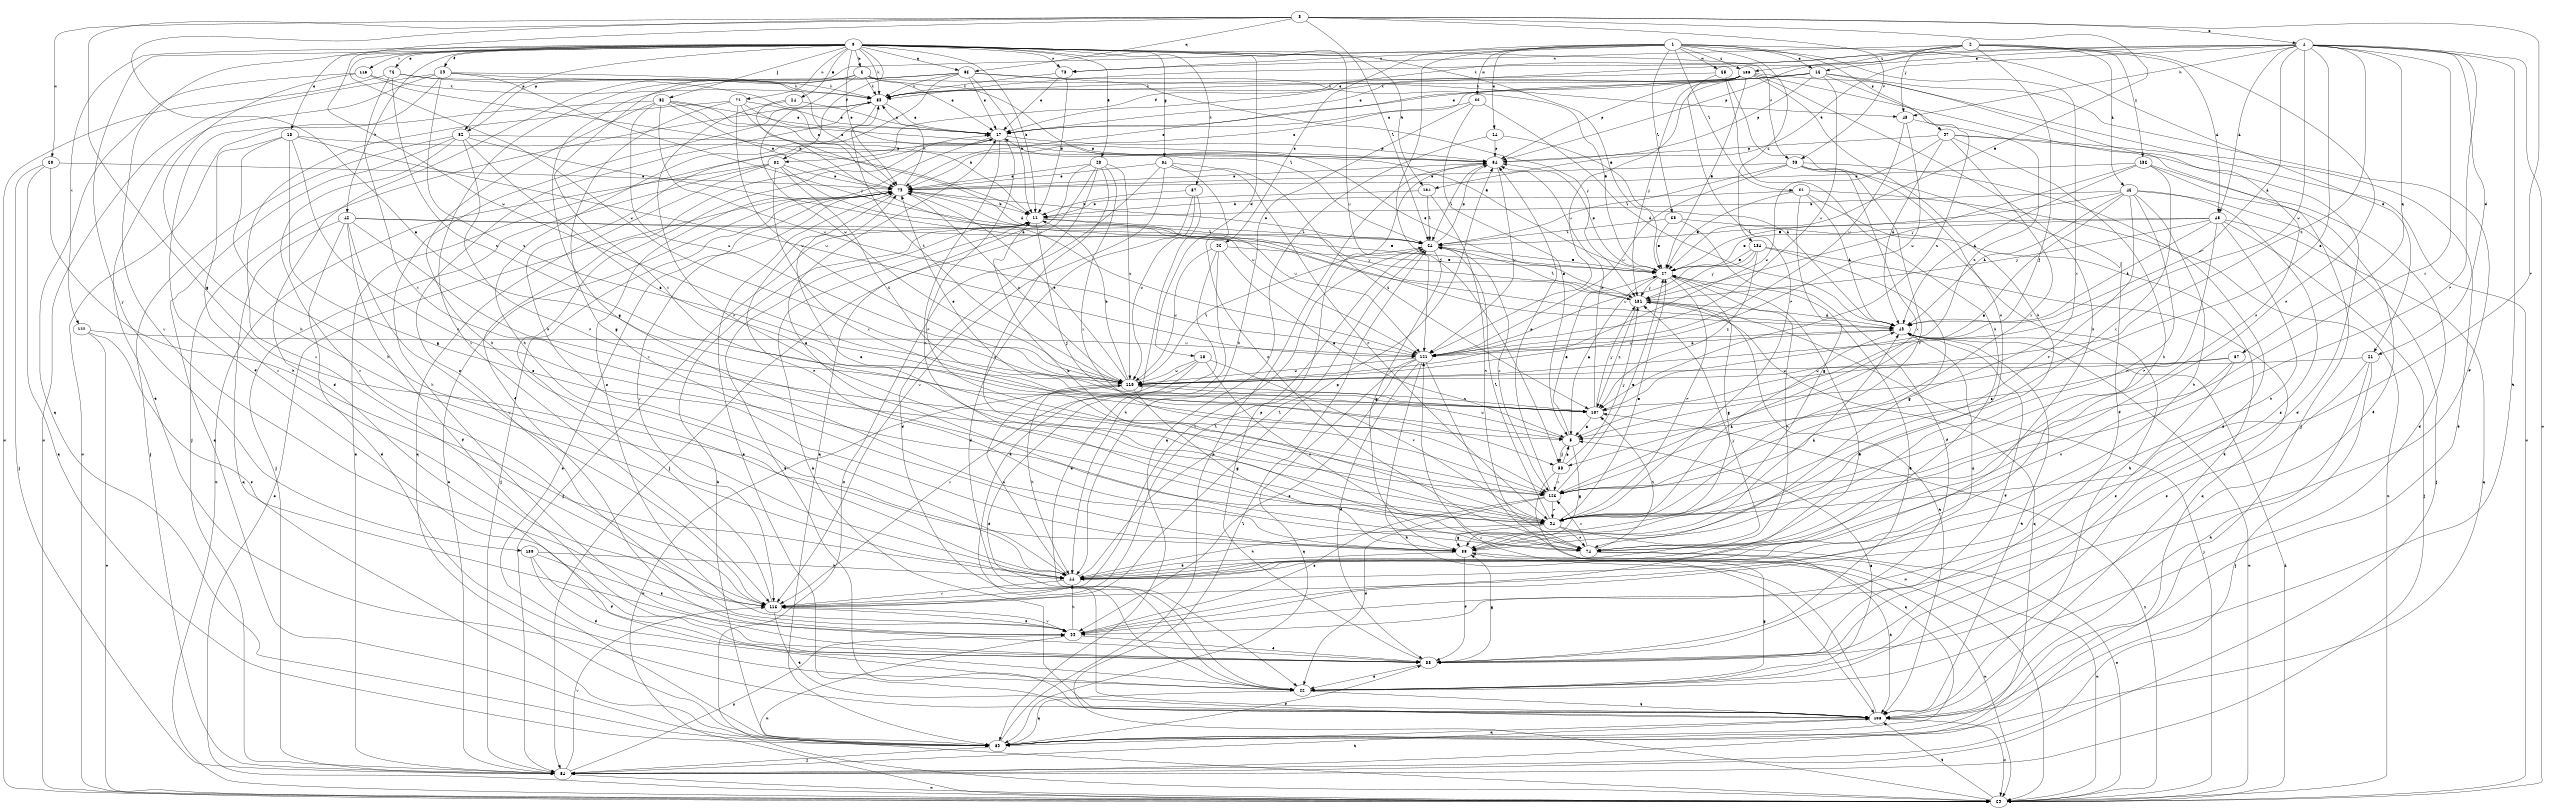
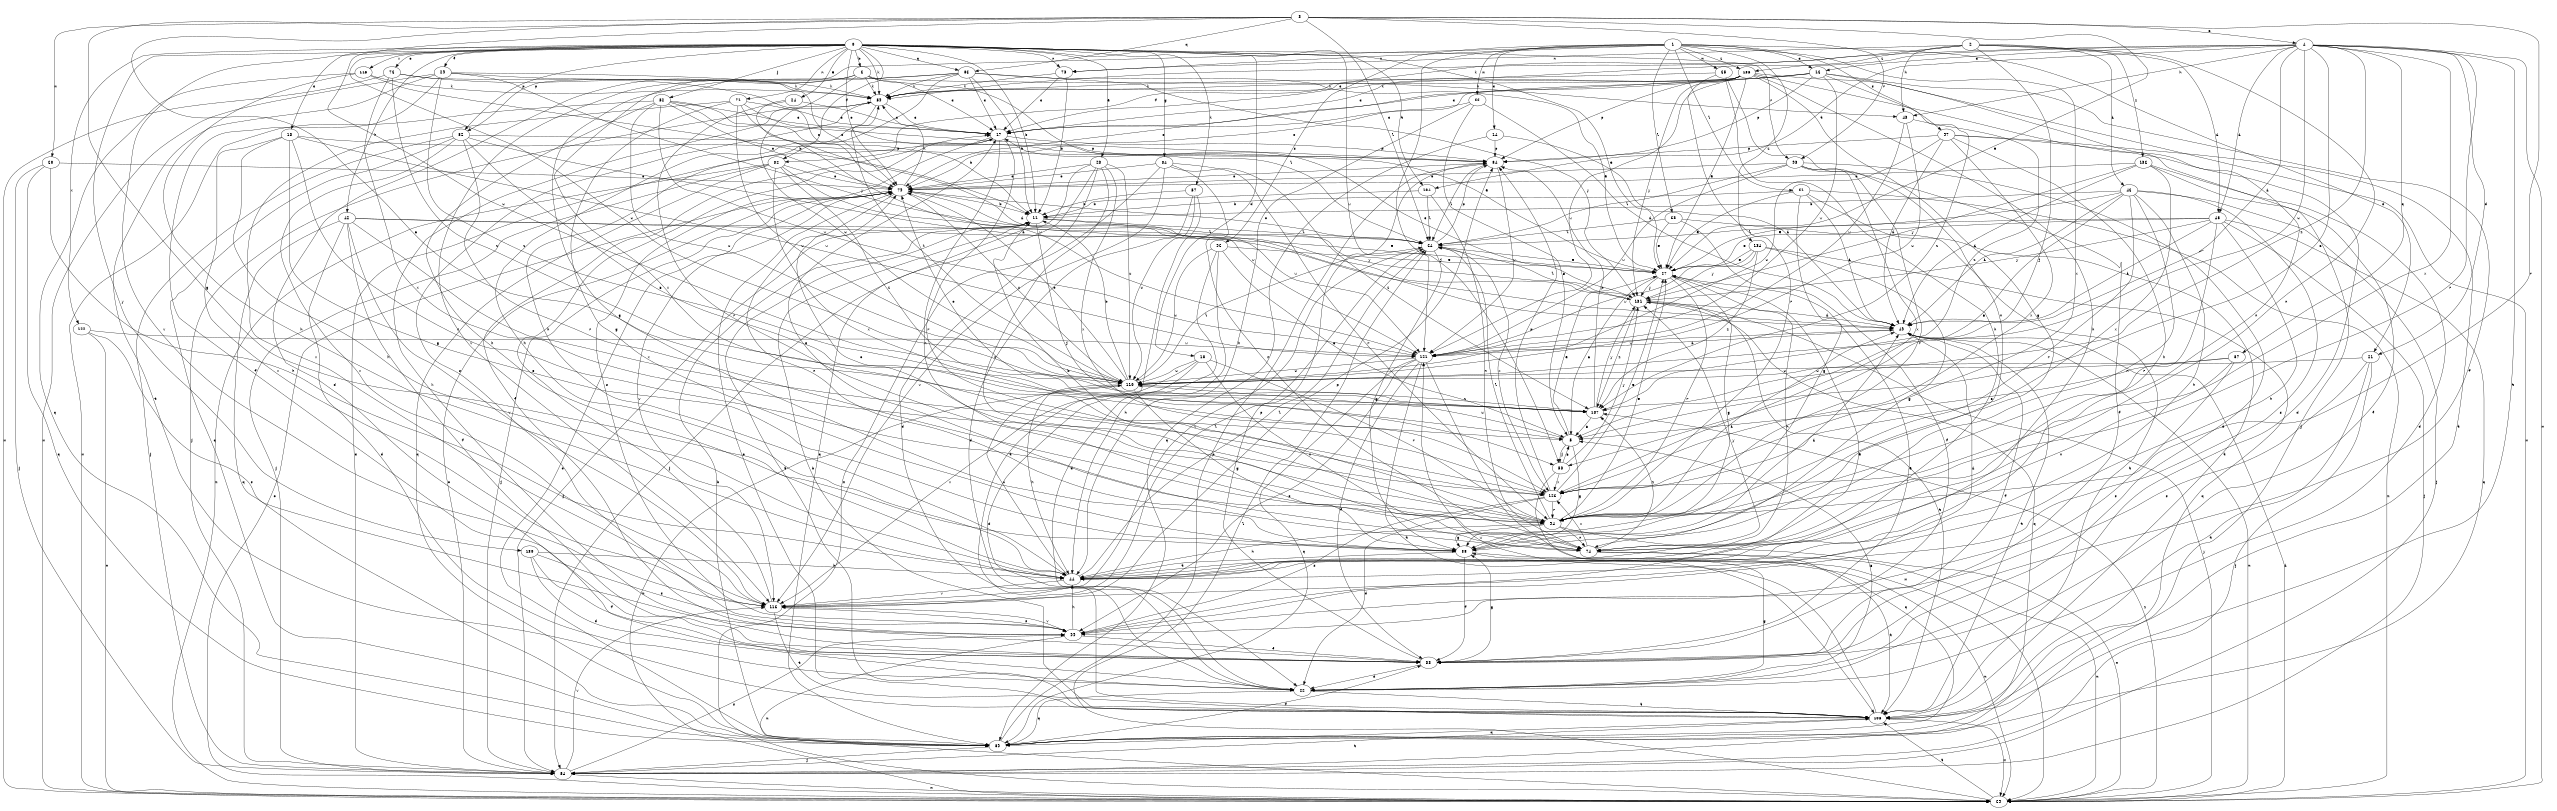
(1906, 72) -> (1906, 72)
(1721, 96) -> none
(1587, 210) -> none
(2039, 315) -> (2039, 315)
